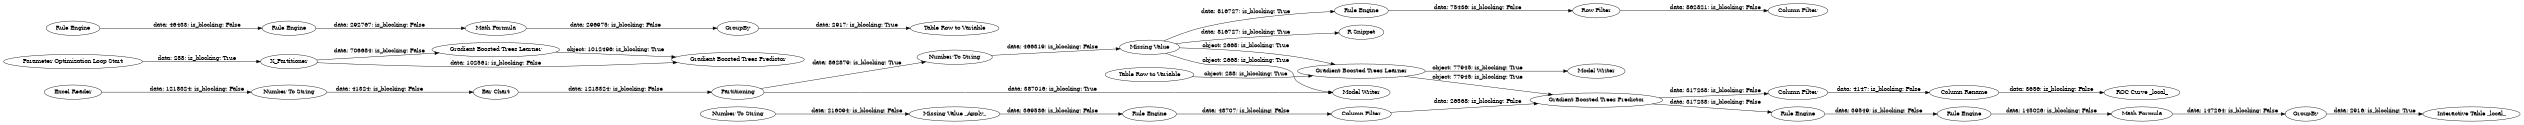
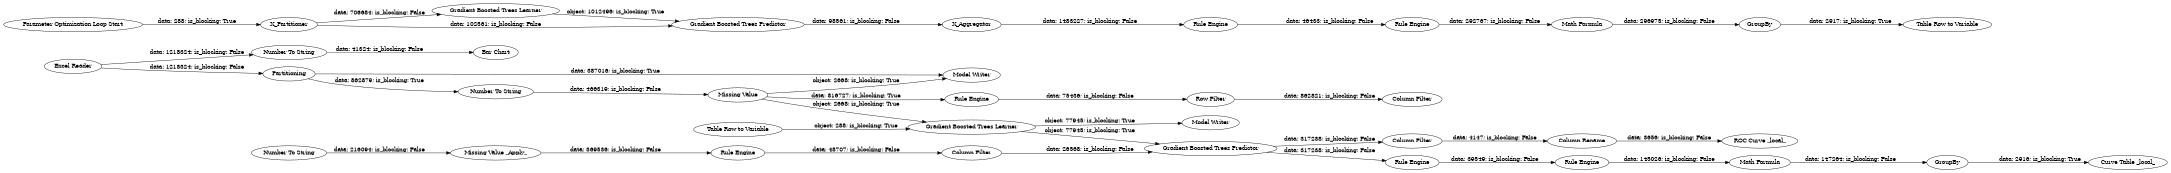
none -> (972, 25)
(1361, 32) -> none
(613, 92) -> (180, 71)
(2472, 114) -> (2128, 162)
